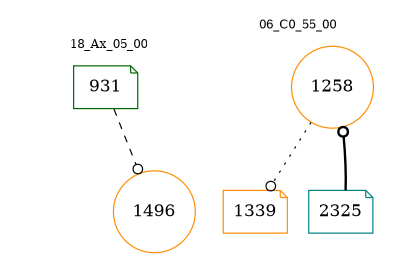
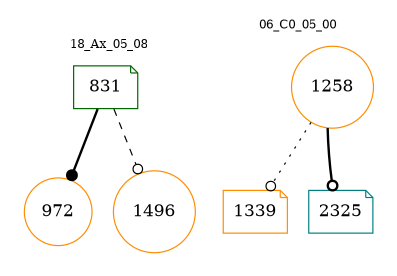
(298, 26) -> (298, 26)
(109, 45) -> (109, 45)
(106, 87) -> (106, 87)
(345, 163) -> (329, 154)
none -> (58, 212)
